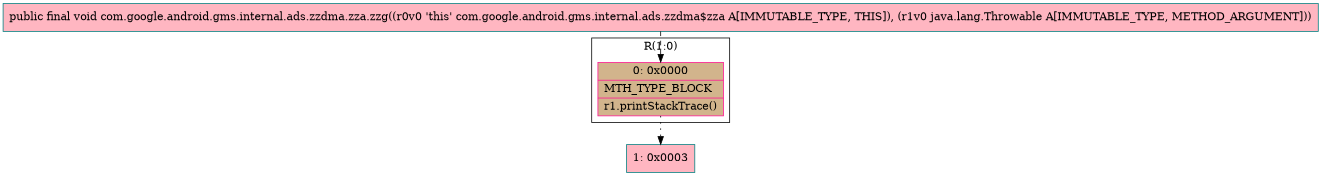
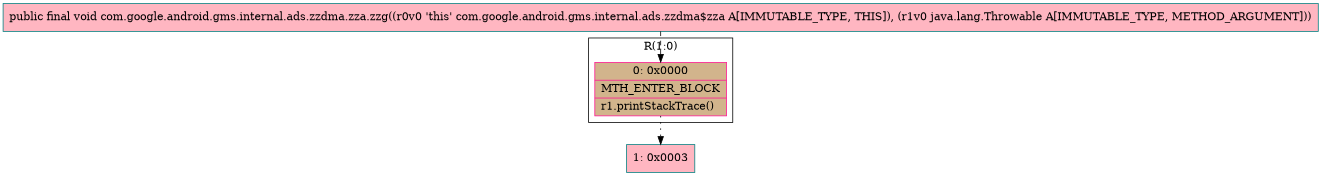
(658, 89) -> (661, 89)
